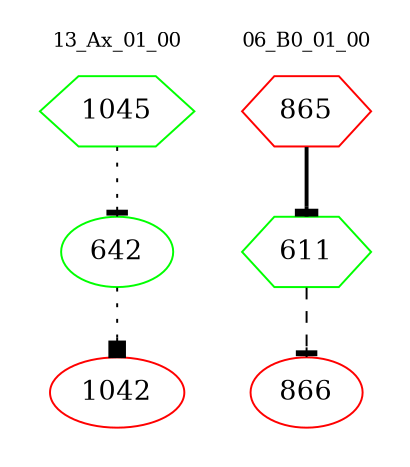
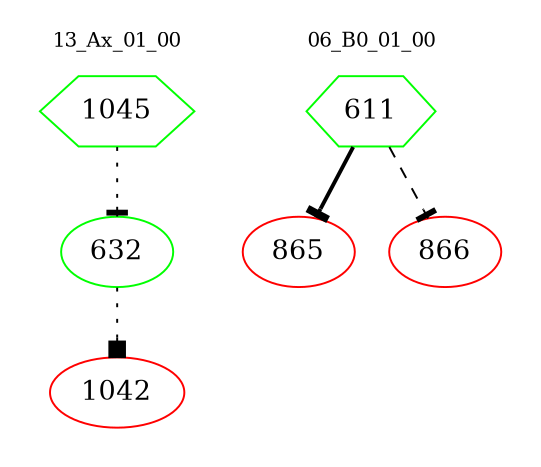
(307, 111) -> (299, 252)
(307, 177) -> (337, 178)
(117, 252) -> (117, 252)
